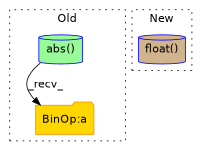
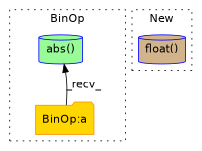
(68, 19) -> (68, 19)
(27, 80) -> (67, 89)
